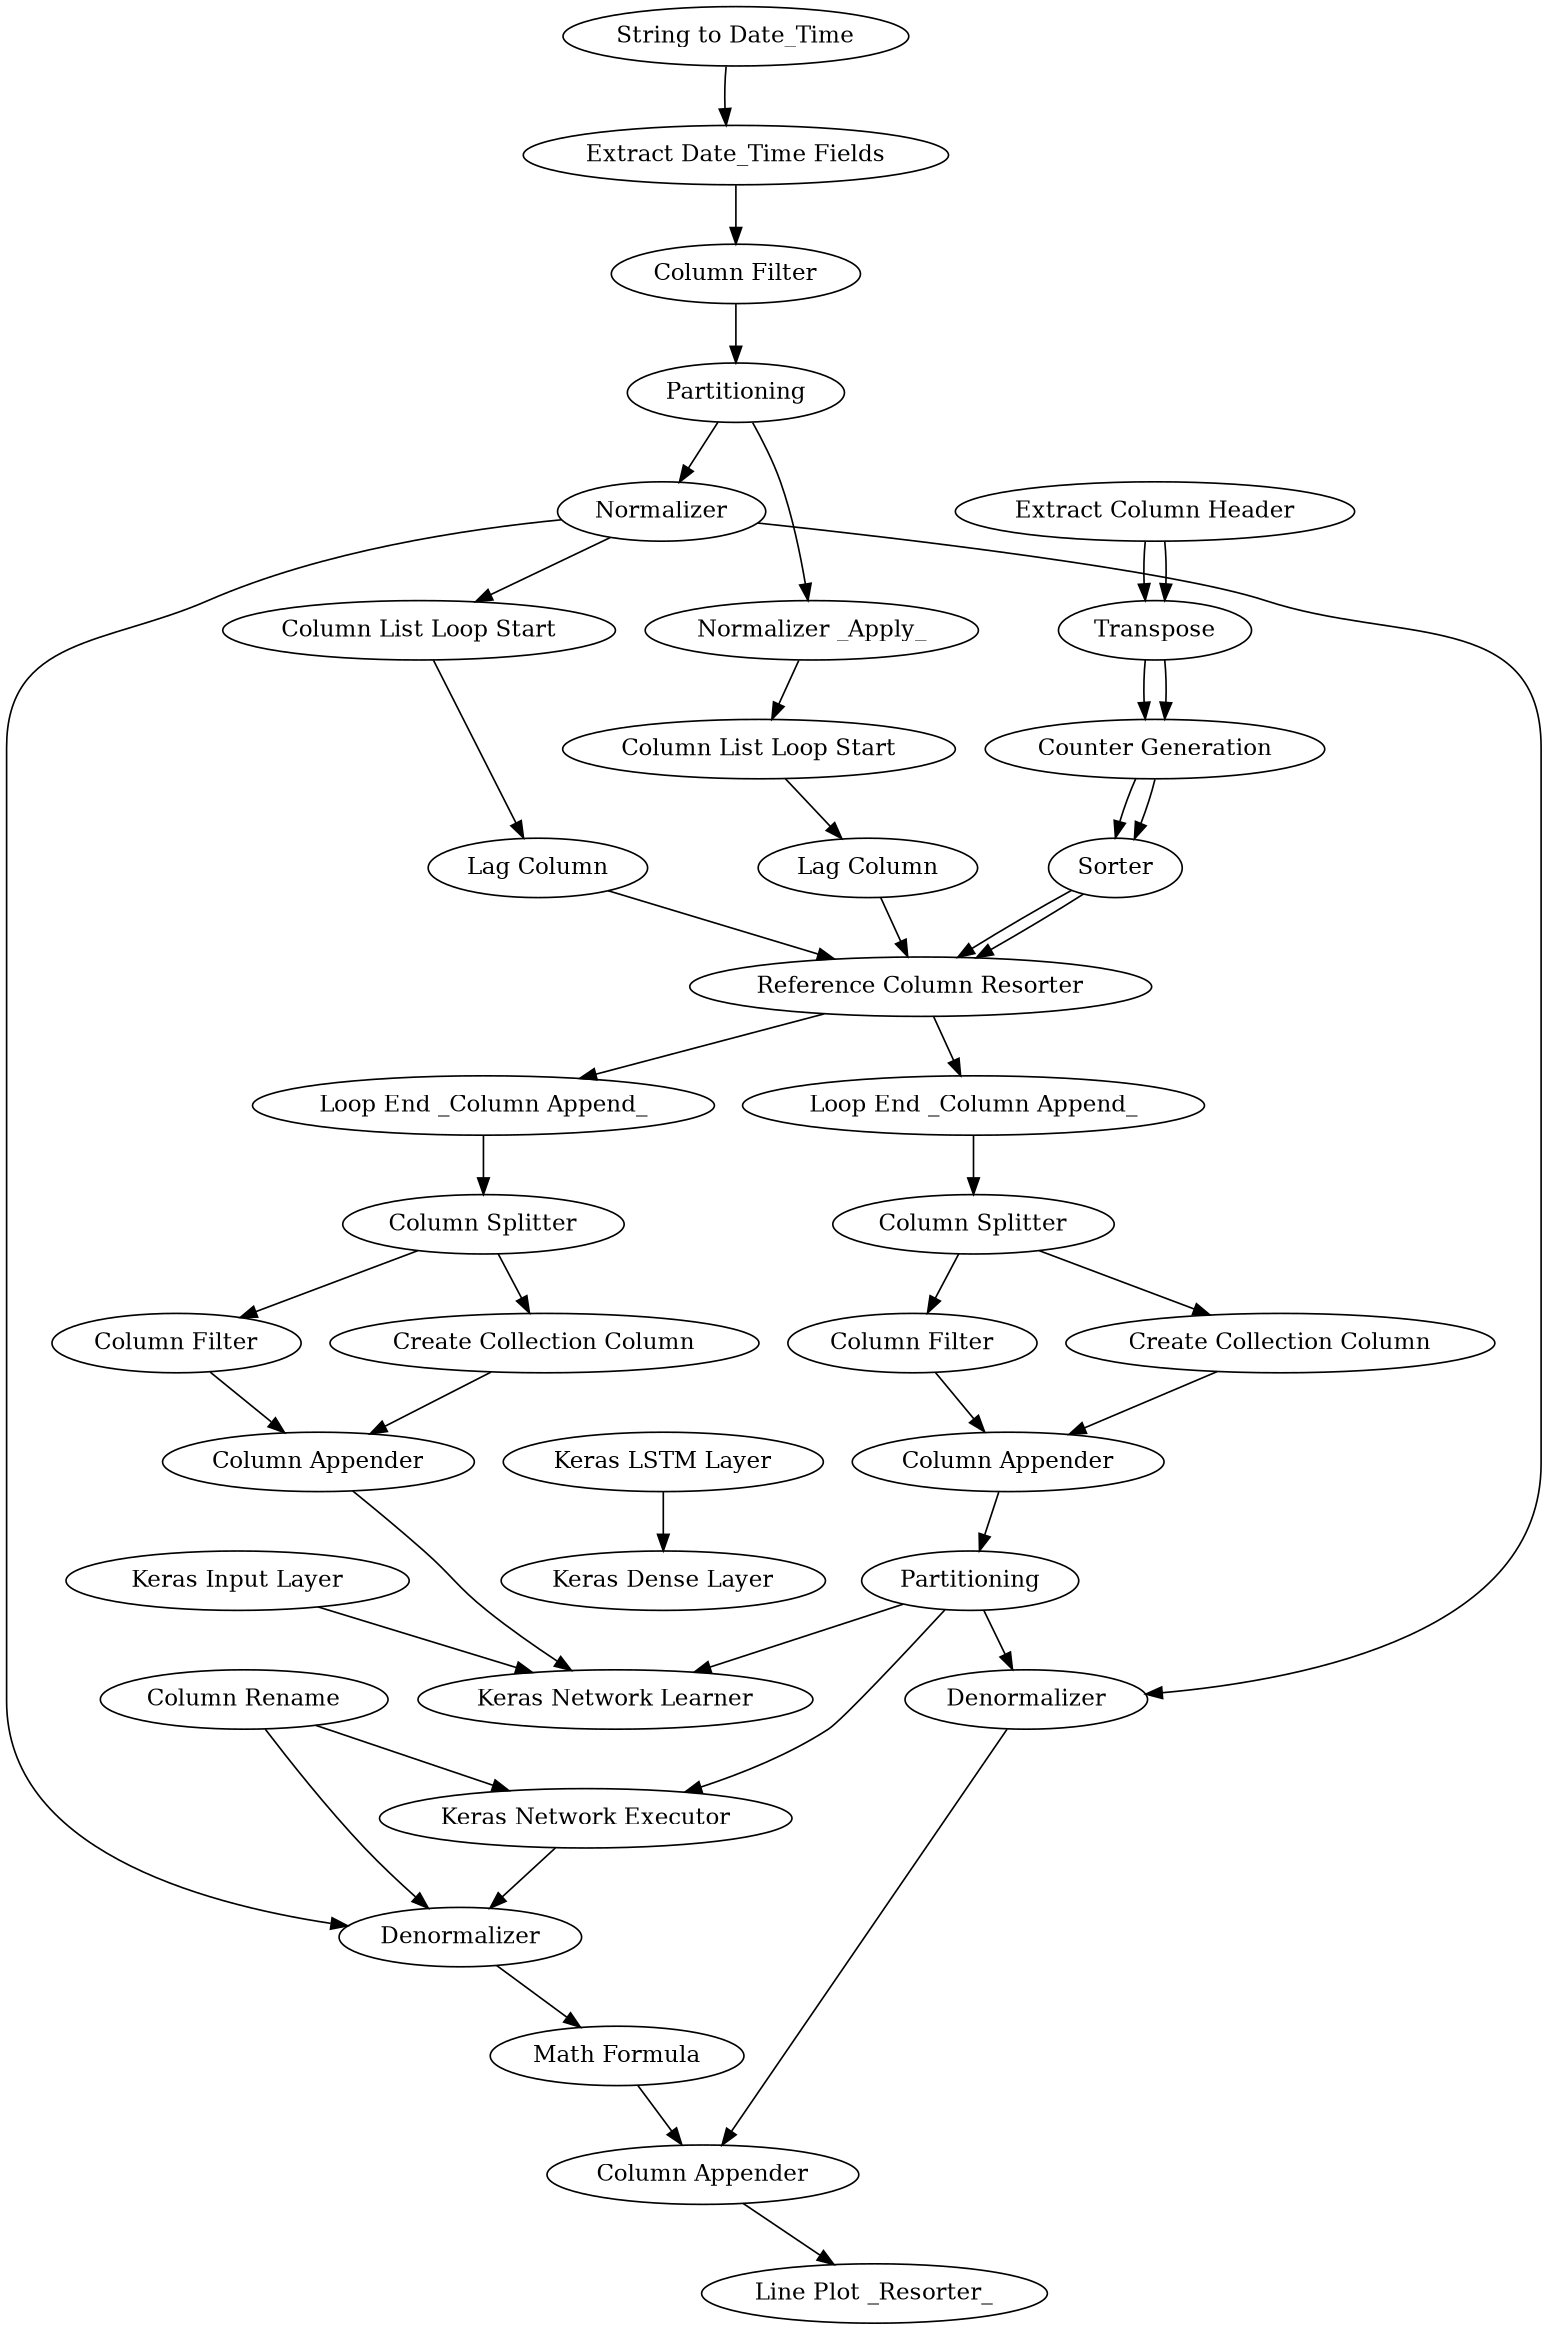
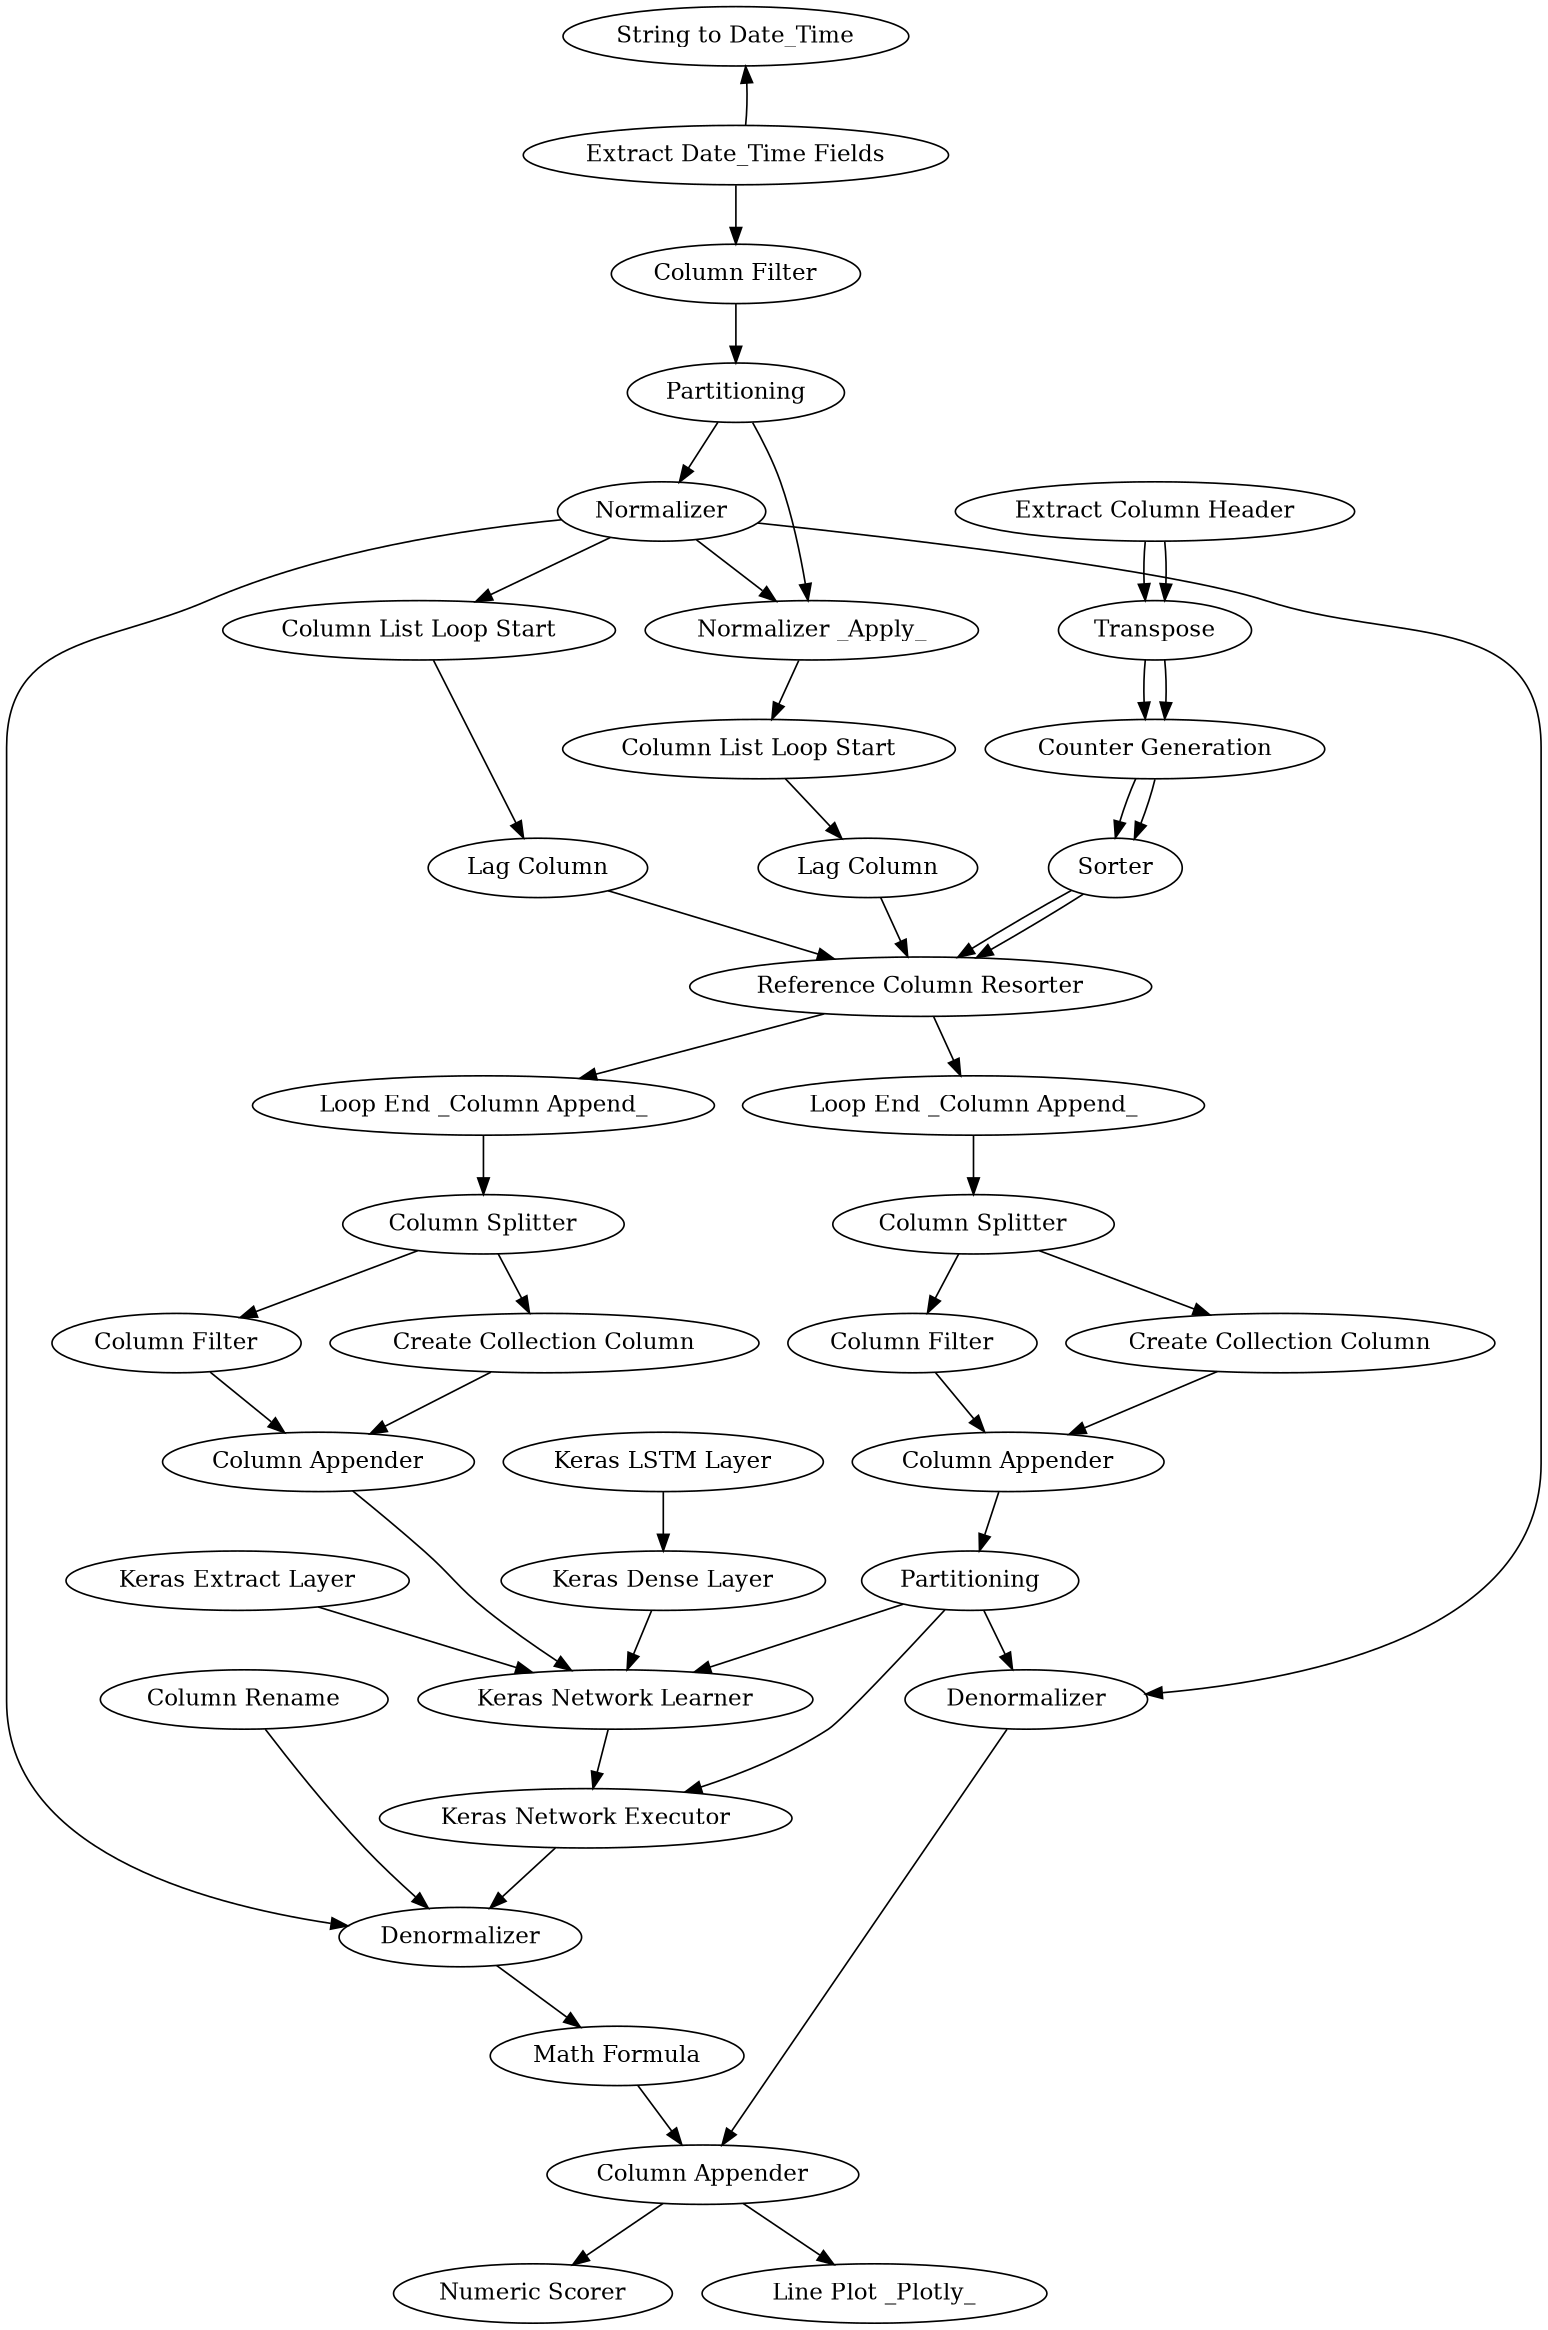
(725, 88) -> (747, 104)
none -> (729, 565)
(238, 1581) -> (238, 1581)
none -> (643, 1632)
(404, 1755) -> (603, 1751)
none -> (533, 2294)
(874, 2294) -> (874, 2294)
